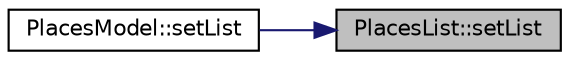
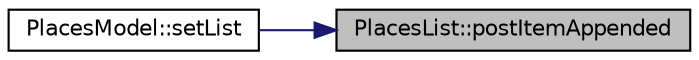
(449, 30) -> (513, 30)
